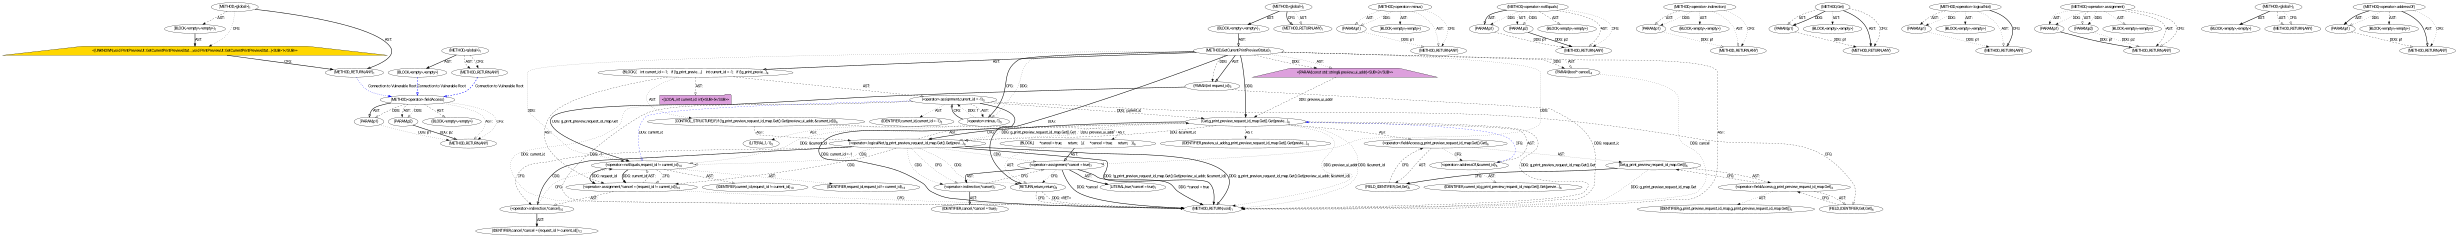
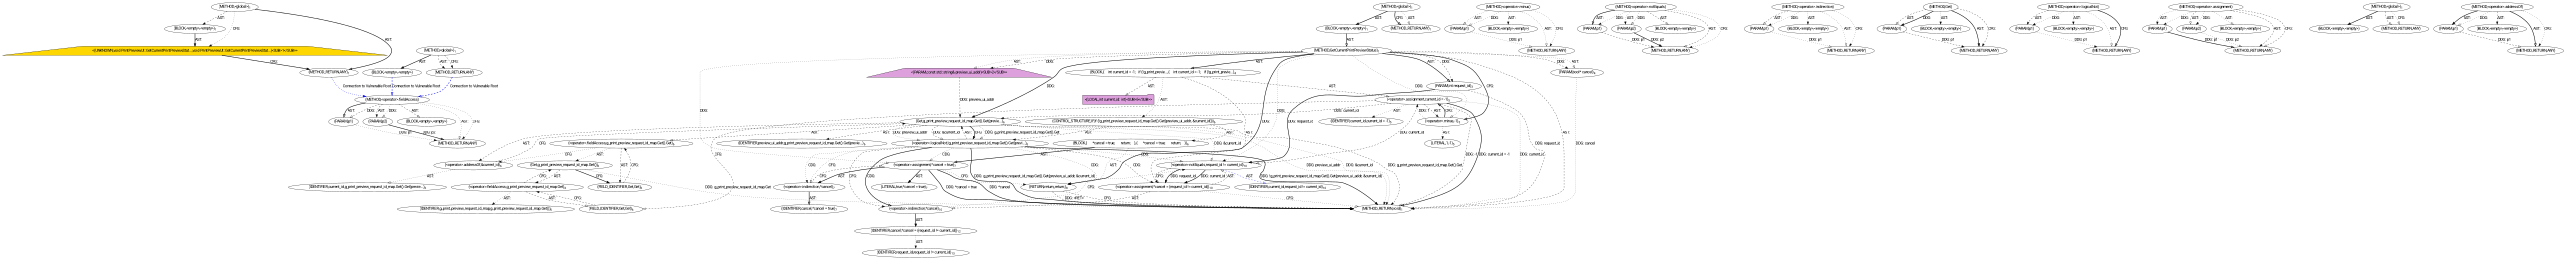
(748, 106) -> (1343, 152)
(585, 122) -> (1301, 122)
(1440, 127) -> (696, 131)
(698, 176) -> (1243, 177)
(761, 177) -> (916, 241)
